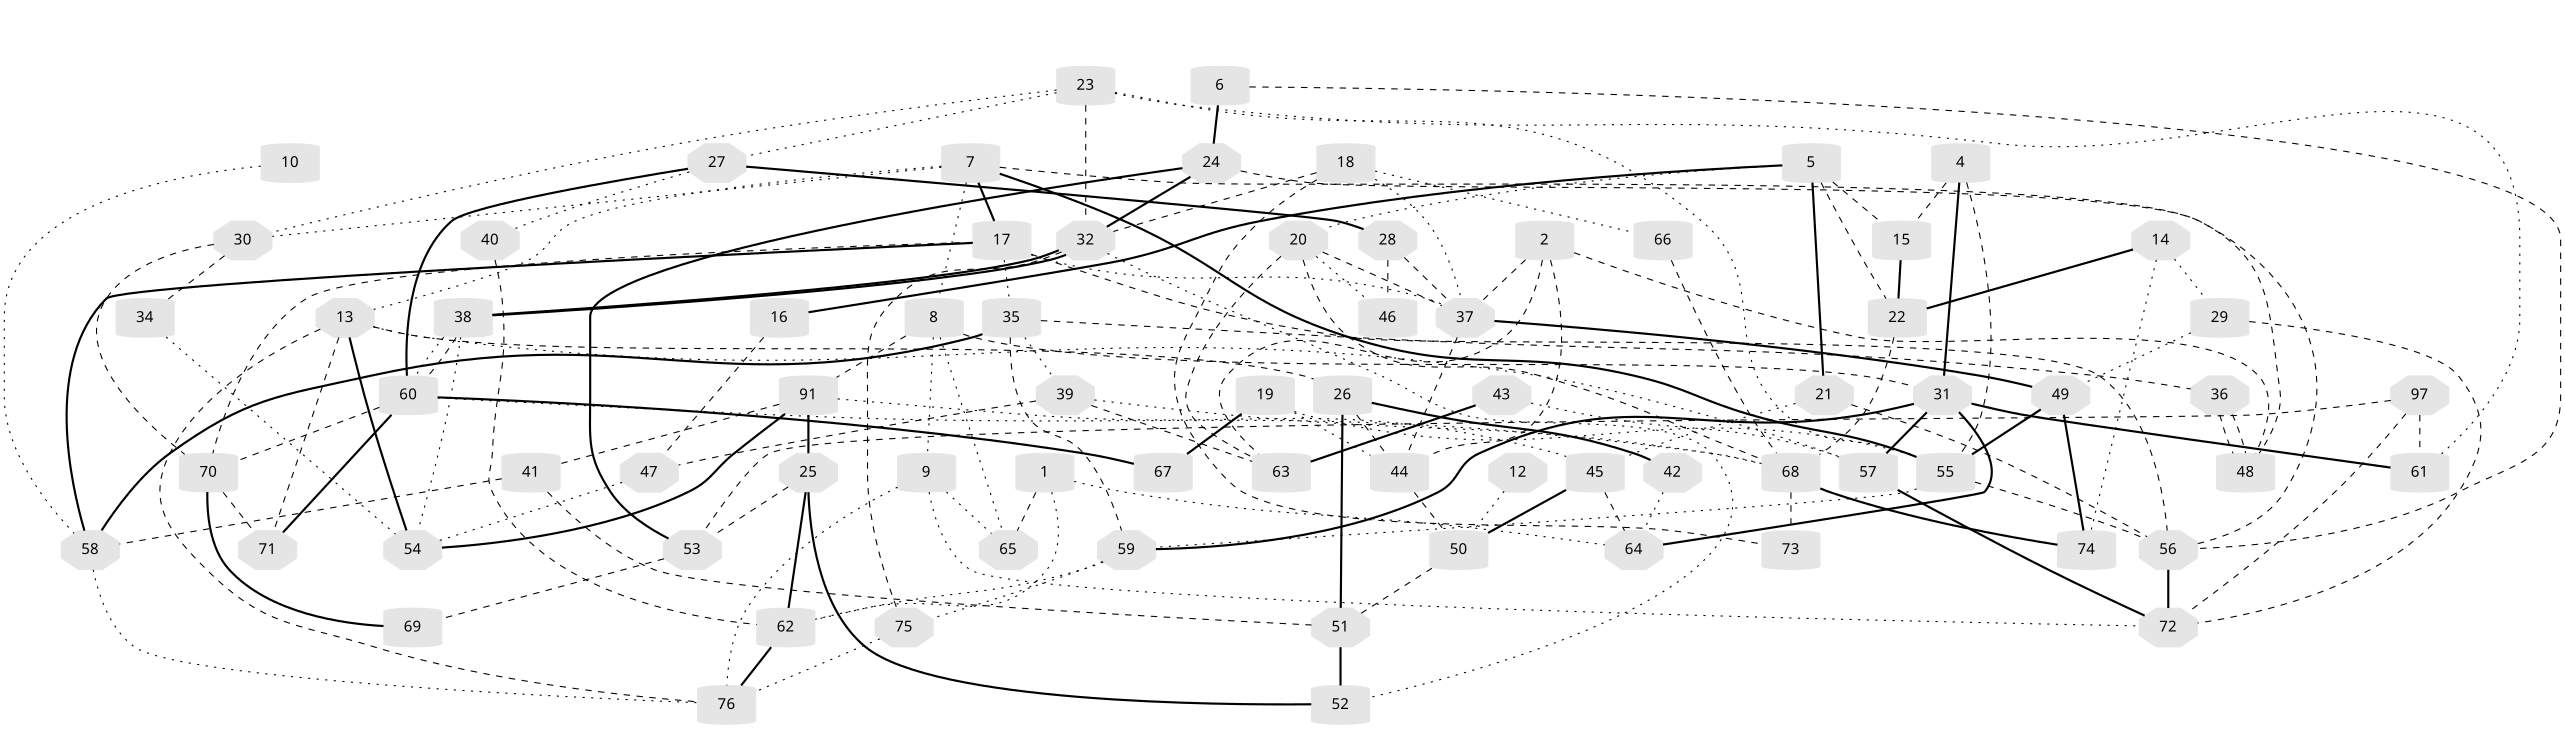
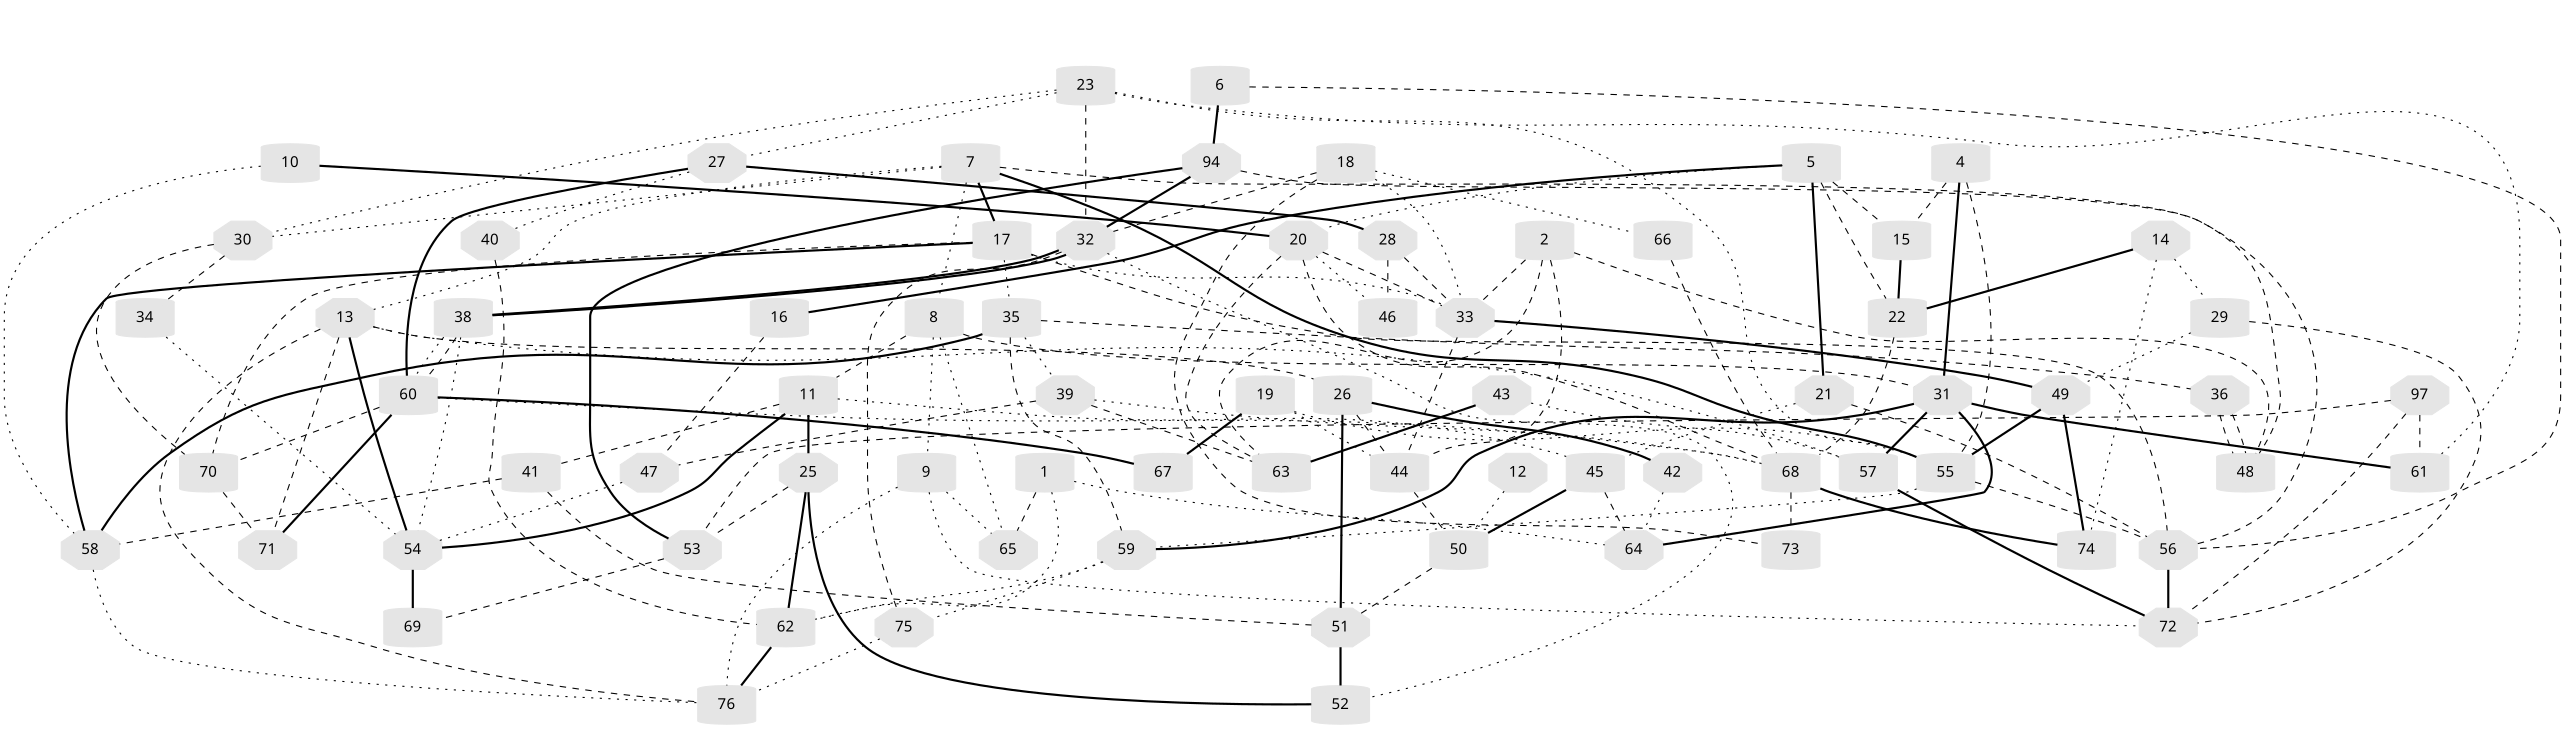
(1212, 163) -> (1212, 163)
none -> (795, 196)
(1465, 318) -> (1465, 318)
(808, 395) -> (808, 395)
(263, 596) -> (413, 589)
